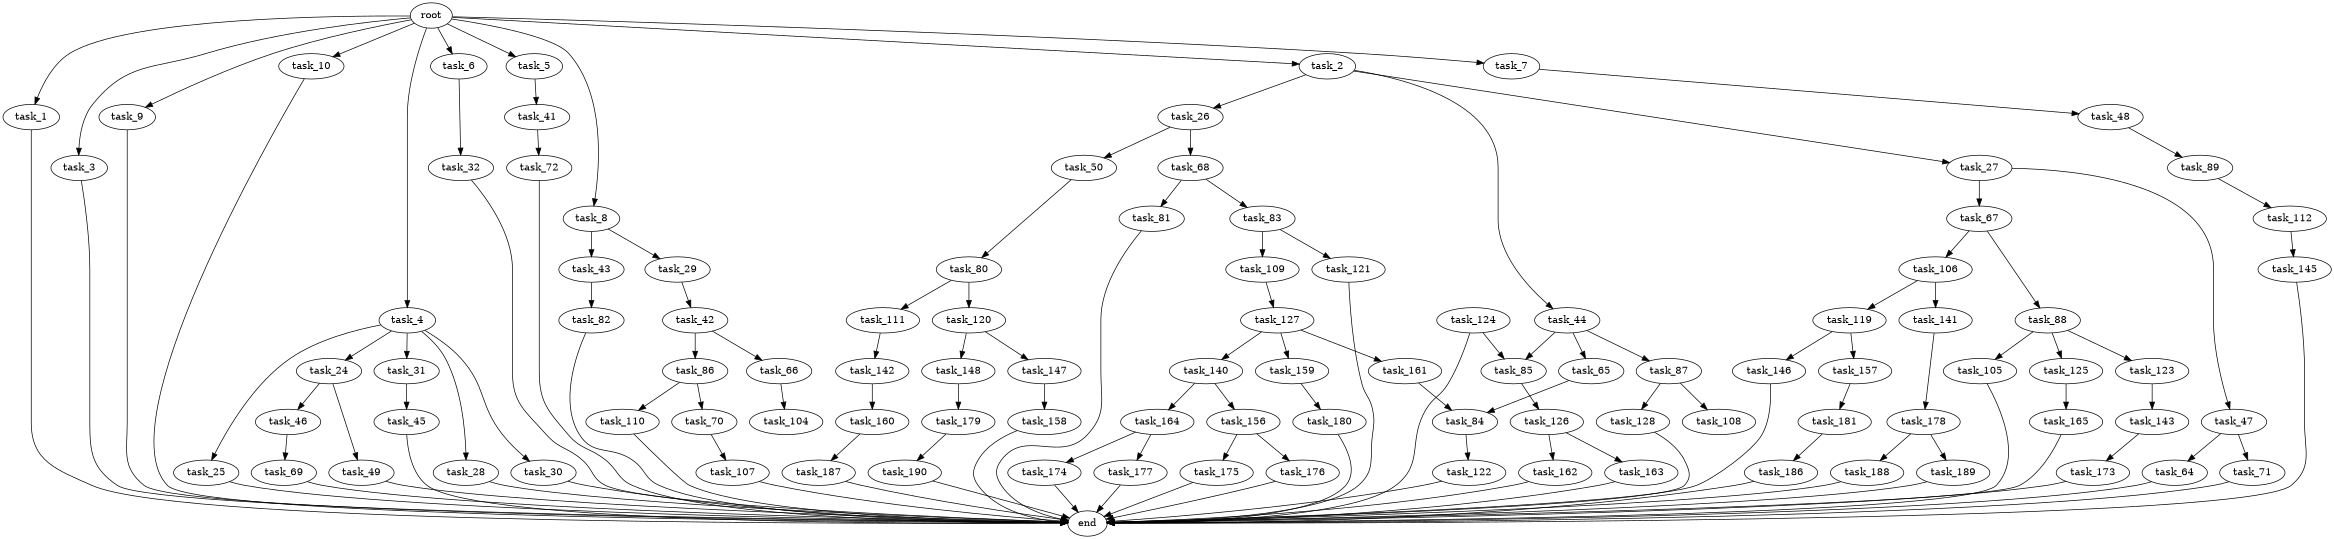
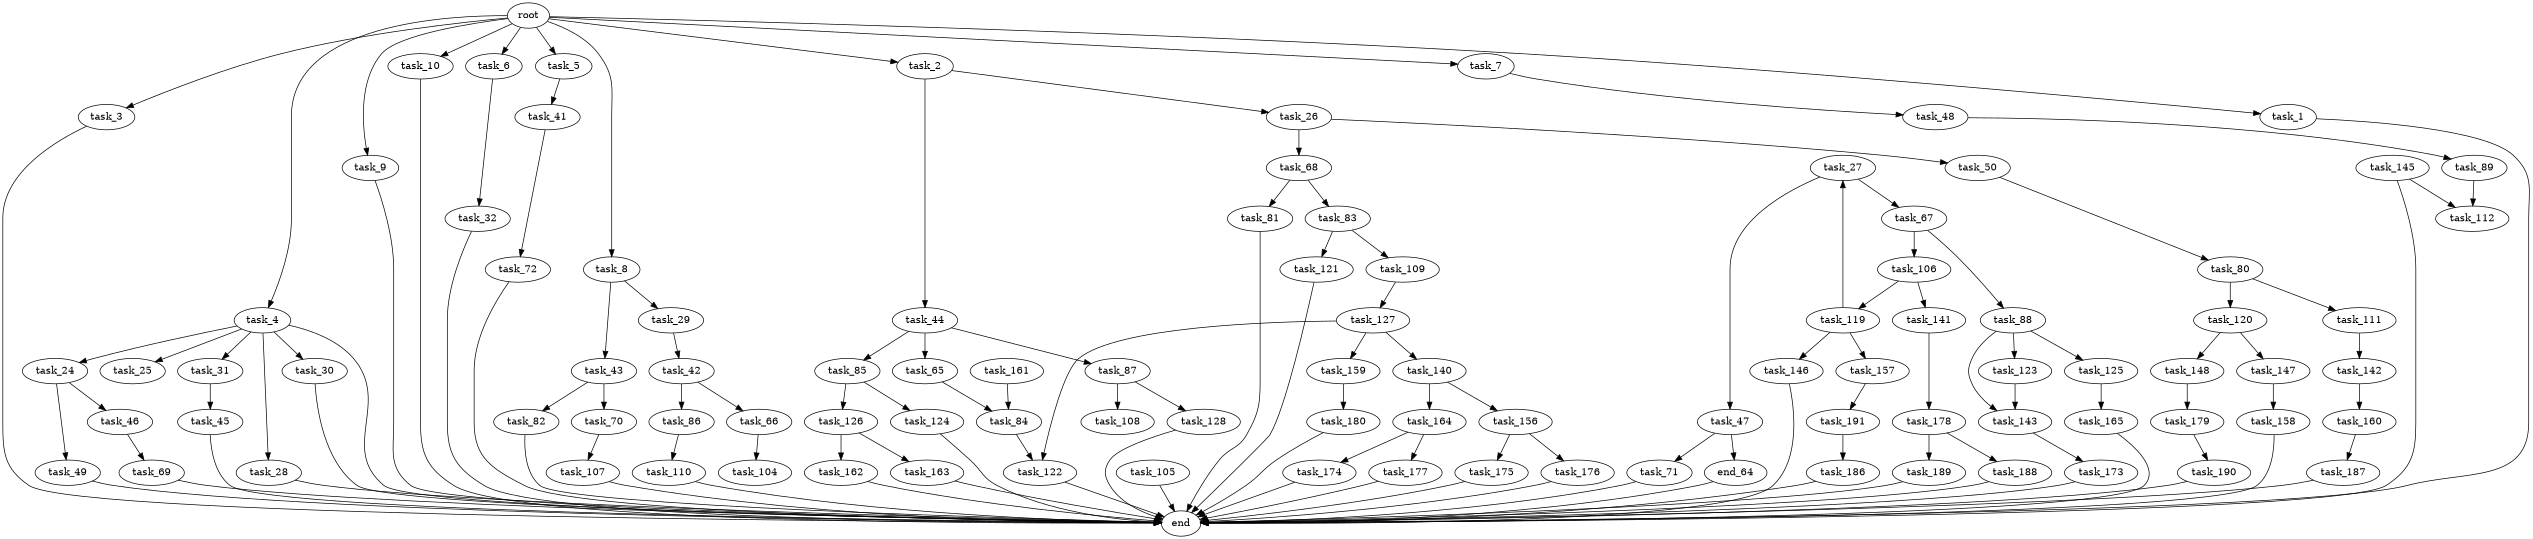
(1648, 116) -> (1843, 248)
(2292, 241) -> (2429, 191)
(1491, 343) -> (884, 395)
(2017, 343) -> (1969, 368)
(1338, 344) -> (1155, 334)
(699, 393) -> (604, 393)
(1835, 422) -> (1843, 422)
(2175, 473) -> (1736, 473)
(478, 506) -> (663, 510)
